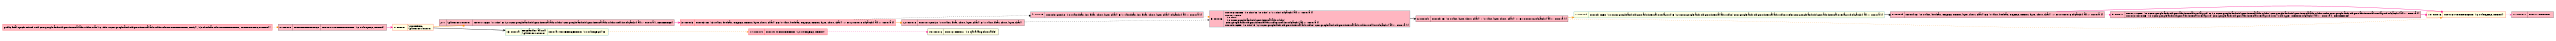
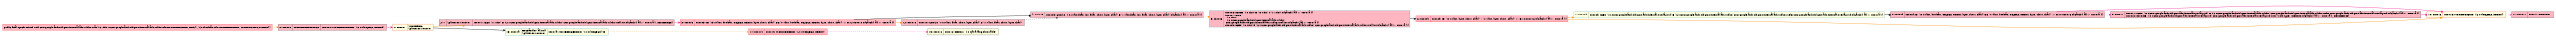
(941, 17) -> (941, 17)
(1492, 19) -> (1492, 19)
(1116, 21) -> (1039, 19)
(2004, 27) -> (2004, 27)
